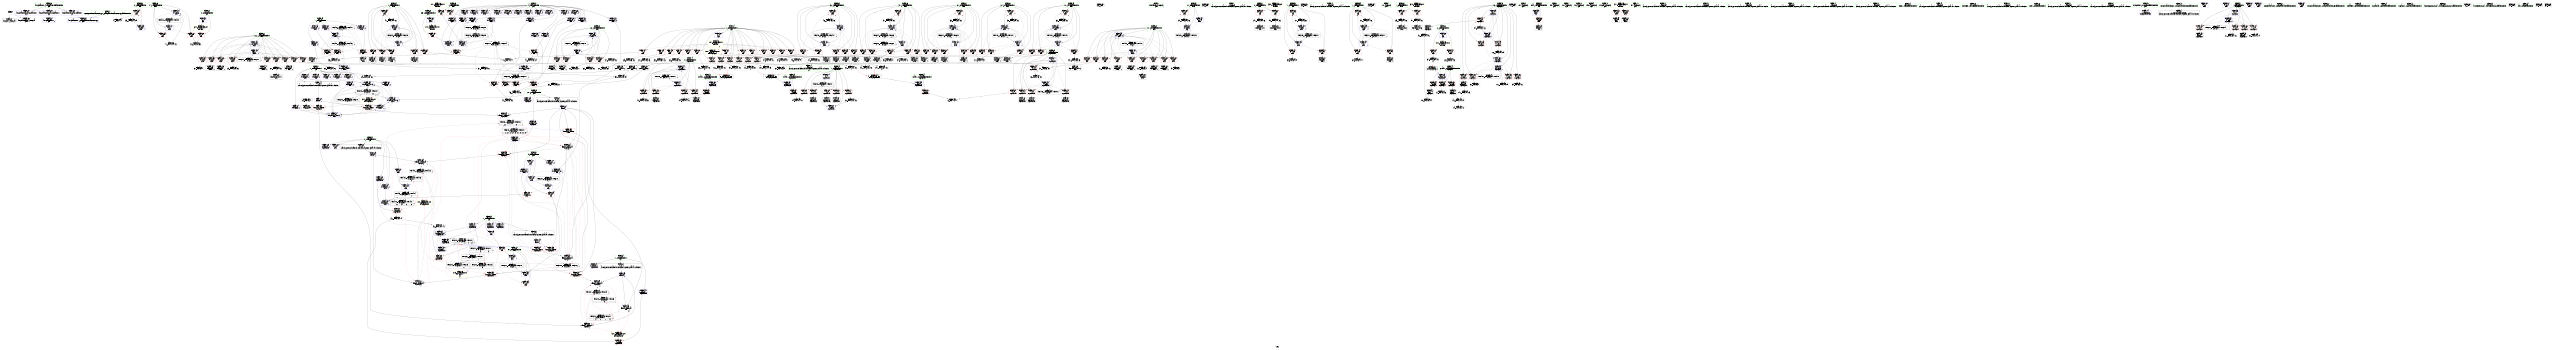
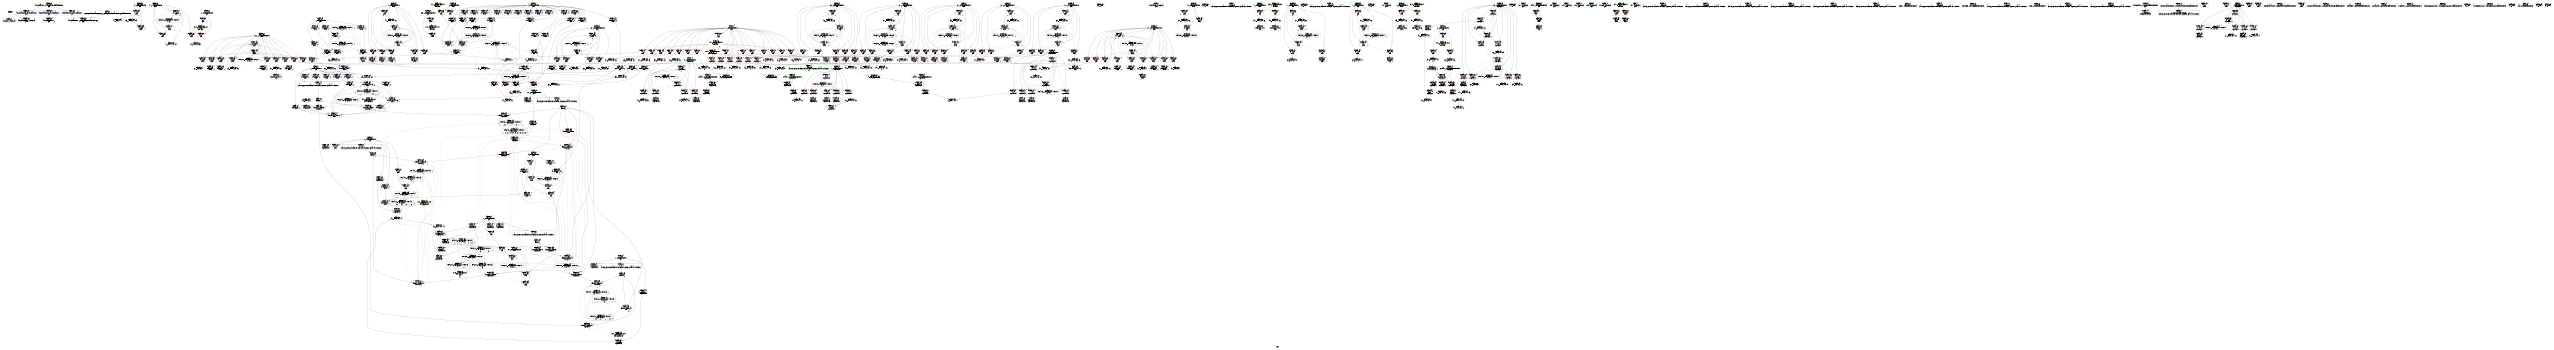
none -> (652, 52)
